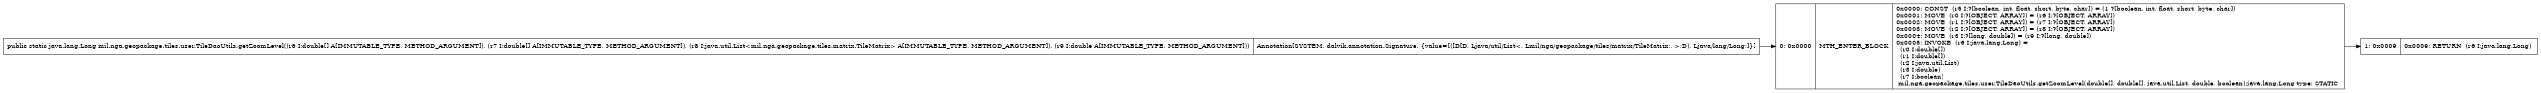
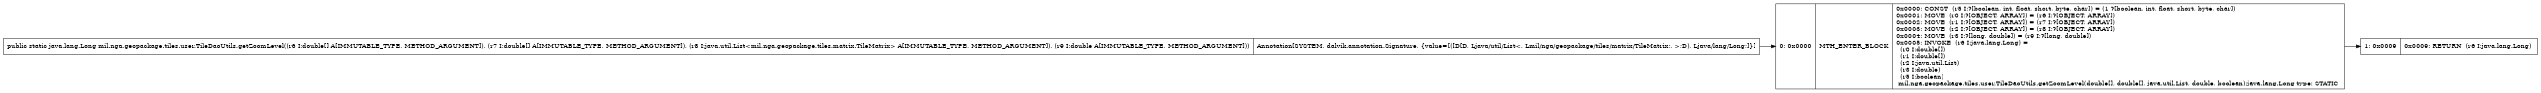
(1920, 77) -> (1920, 77)
